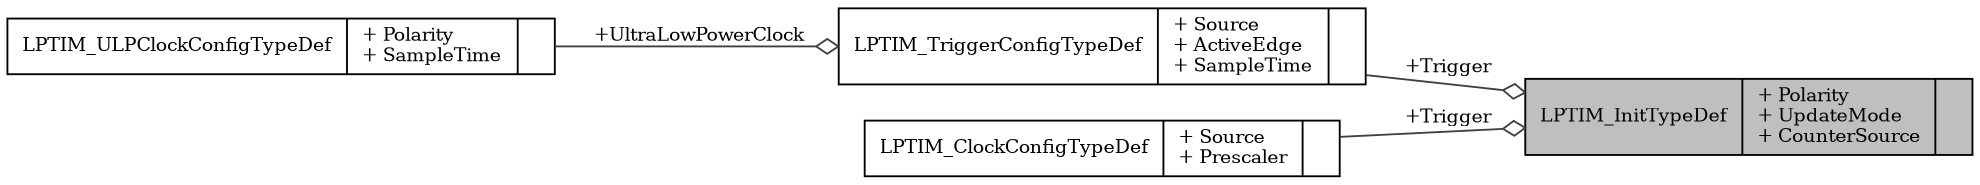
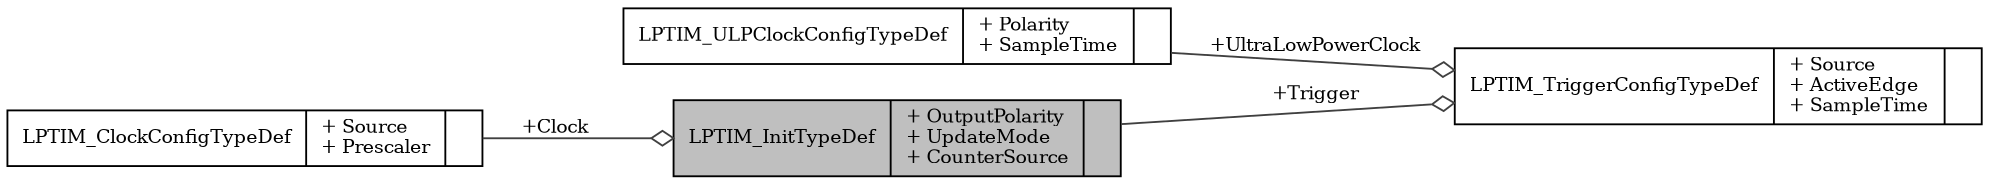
(1434, 83) -> (1276, 114)
(1804, 96) -> (985, 117)
(1445, 118) -> (553, 128)
